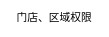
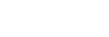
(54, 18) -> none
